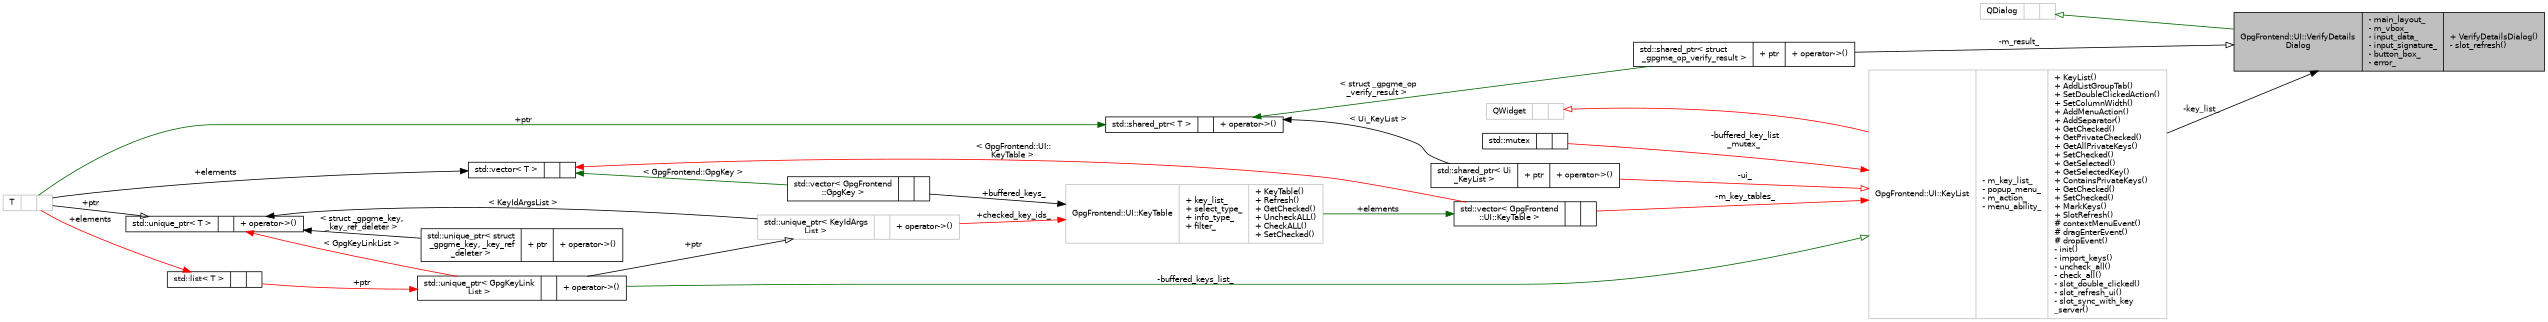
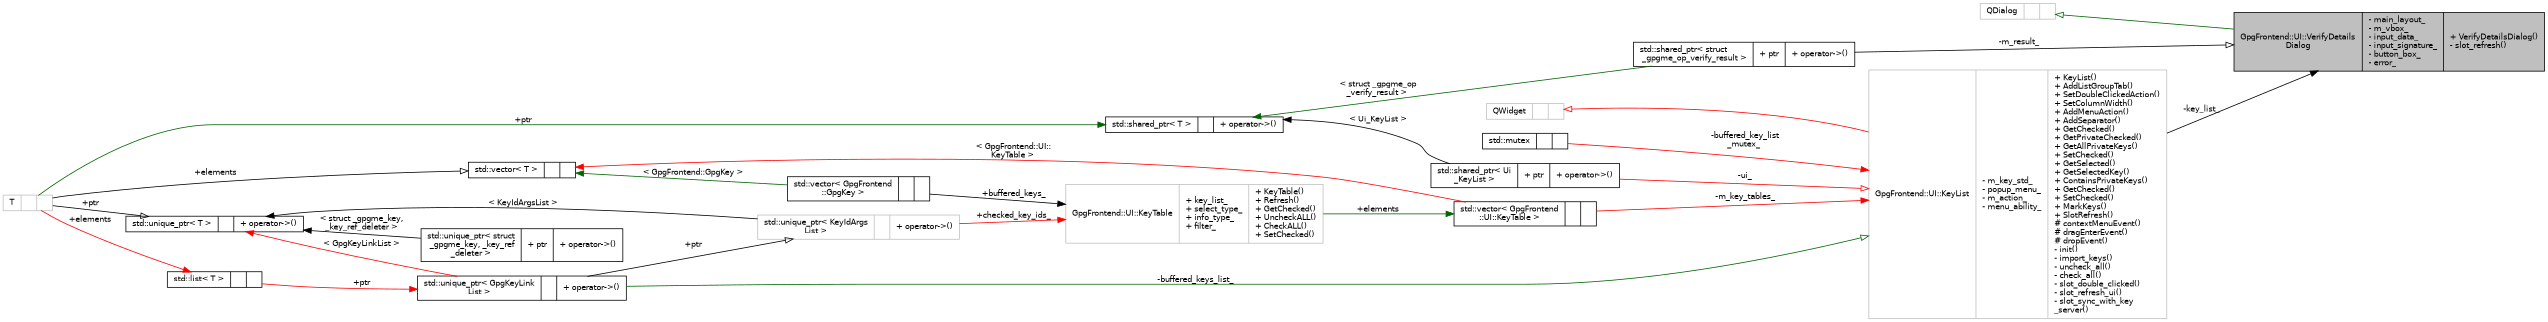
(256, 180) -> (256, 180)
(2008, 181) -> (2008, 181)
